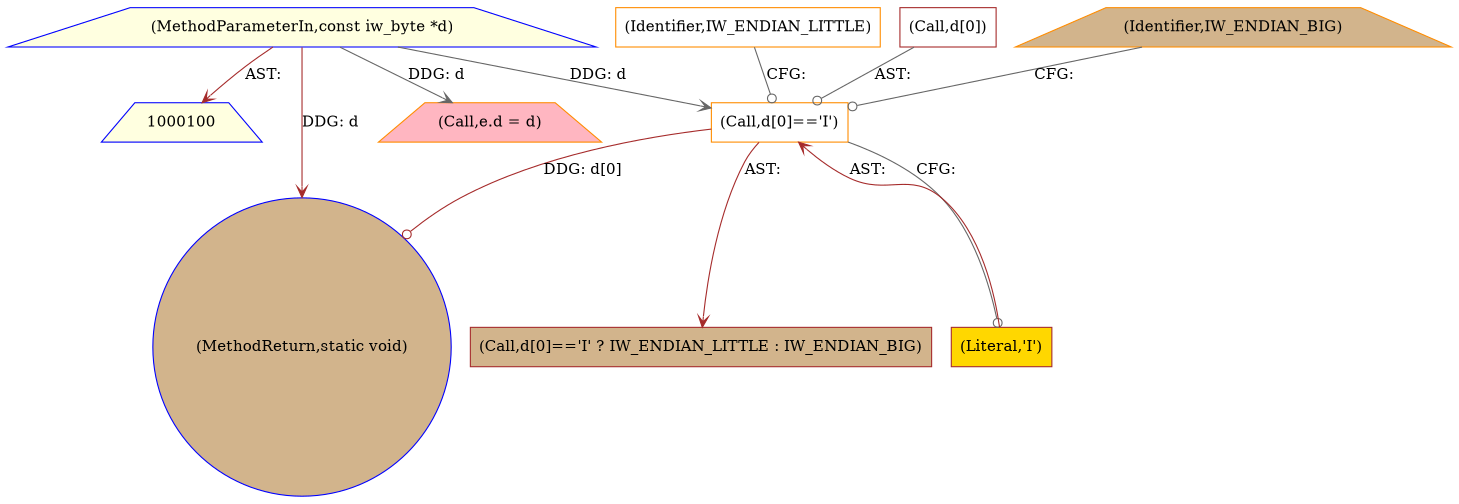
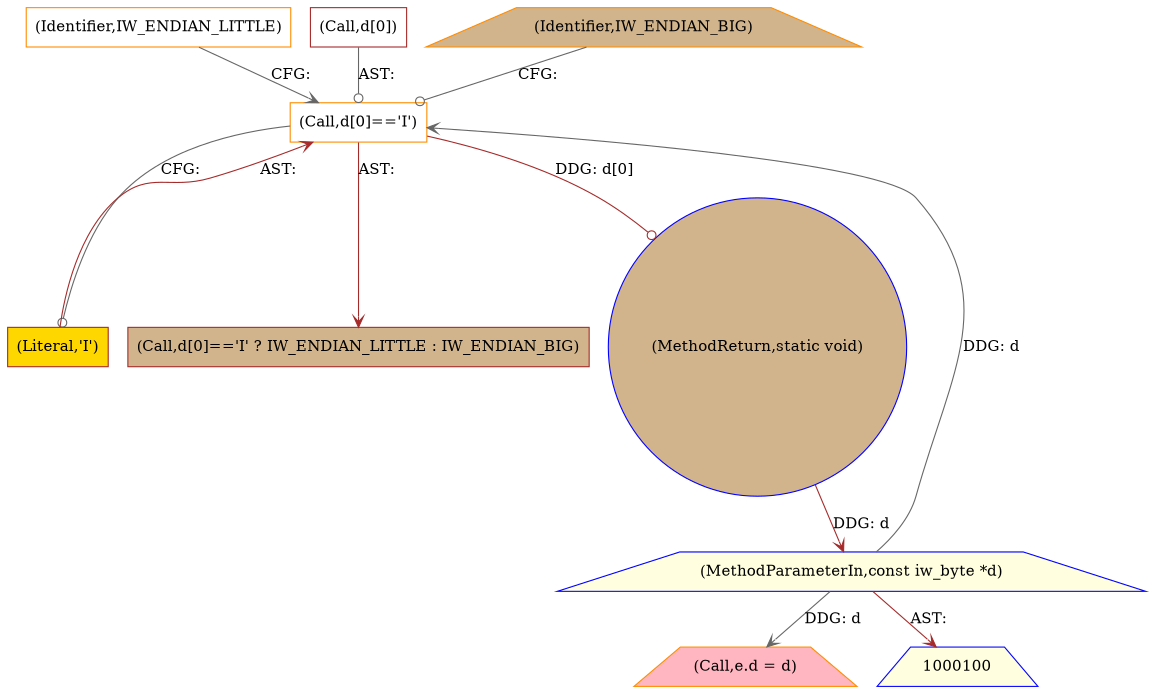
(762, 71) -> (254, 73)
(302, 117) -> (827, 513)
